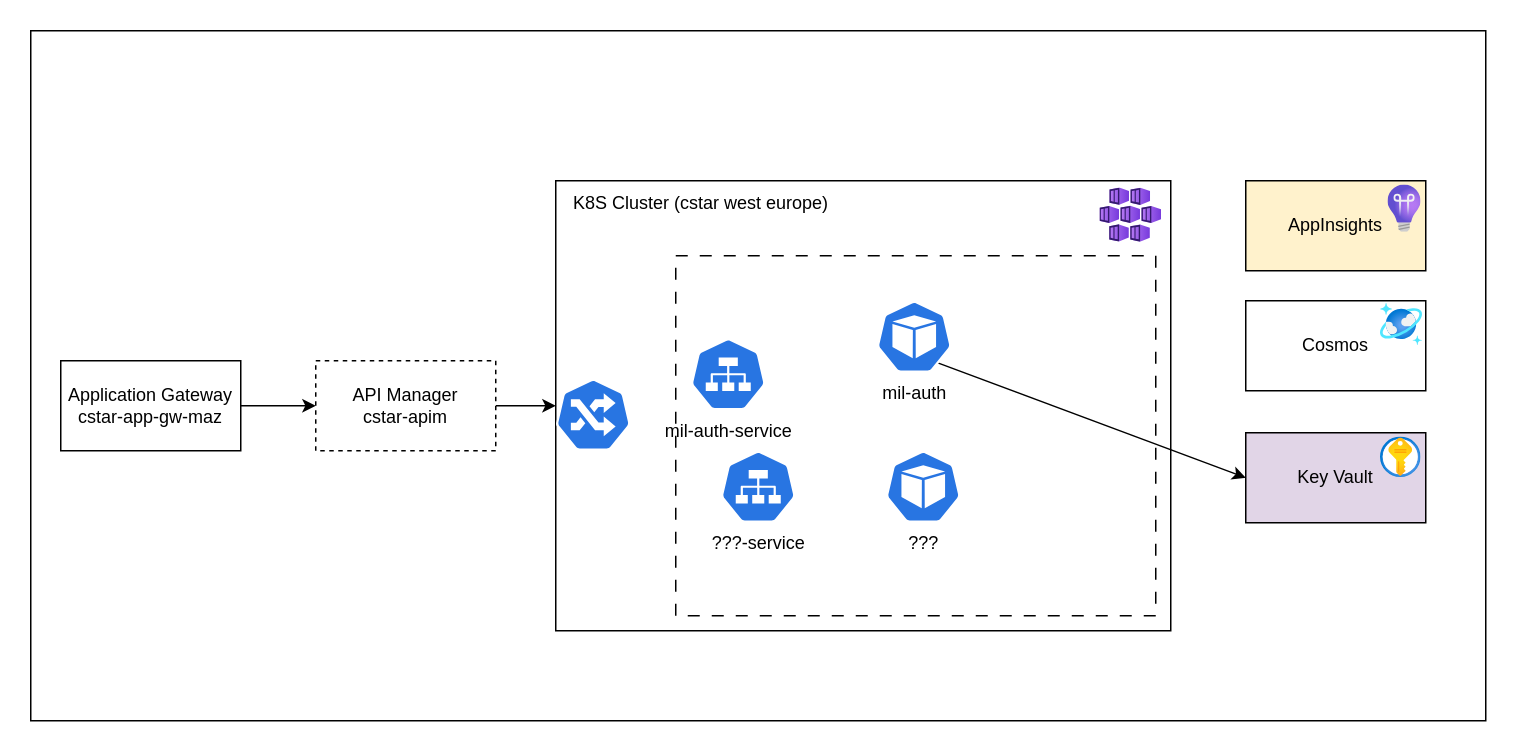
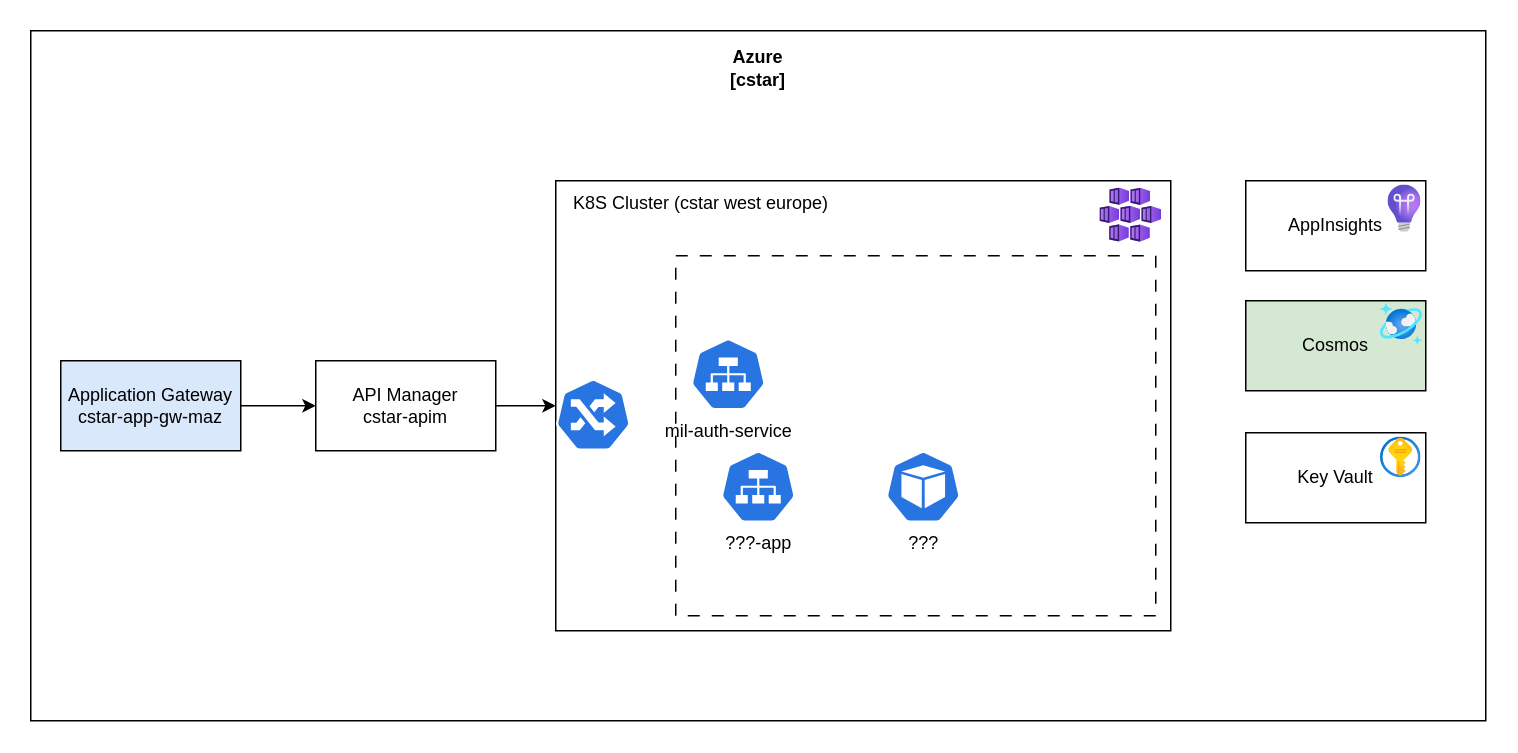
none -> (758, 68)
(1336, 226) -> (1336, 226)
(914, 337) -> none
(1336, 346) -> (1336, 346)
(151, 406) -> (151, 406)
(406, 406) -> (406, 406)
(1086, 418) -> none
(1336, 478) -> (1336, 478)
(759, 544) -> (759, 544)
